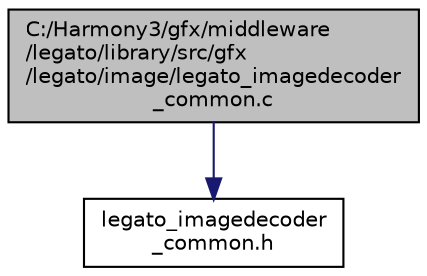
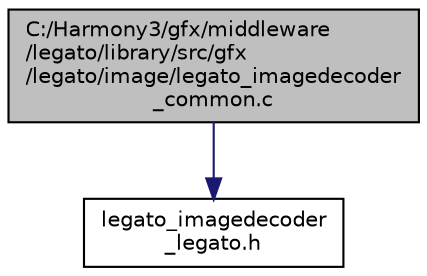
(214, 233) -> (214, 233)
